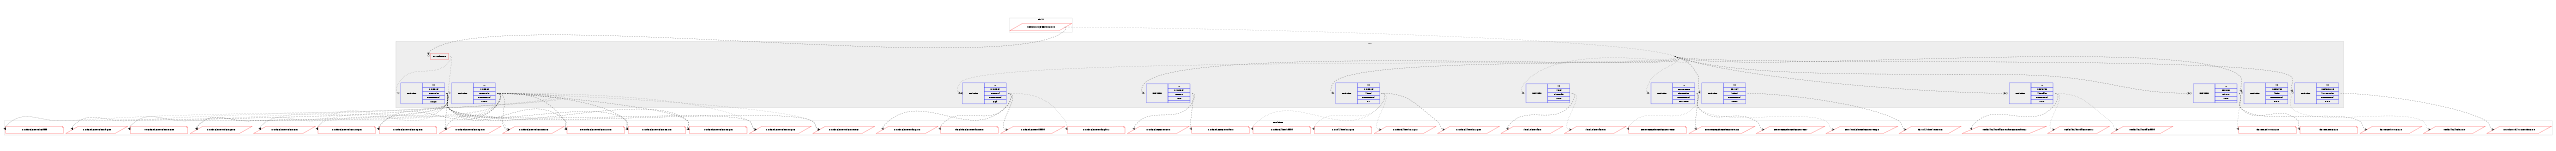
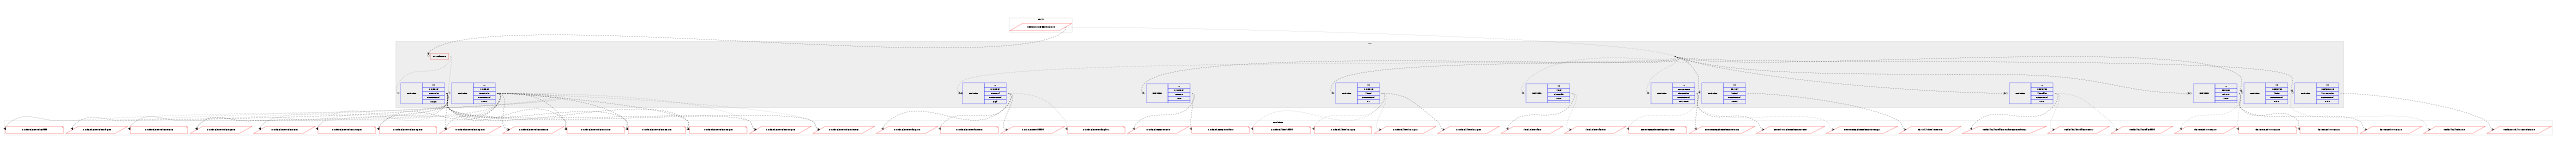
(159, 130) -> (159, 130)
(596, 130) -> (596, 130)
(969, 130) -> (969, 130)
(1033, 130) -> (1033, 130)
(1343, 130) -> (1343, 130)
(1791, 130) -> (1791, 130)
(1862, 130) -> (1862, 130)
none -> (2205, 130)
(2268, 130) -> (2268, 130)
(2329, 130) -> (2329, 130)
(2519, 130) -> (2519, 130)
